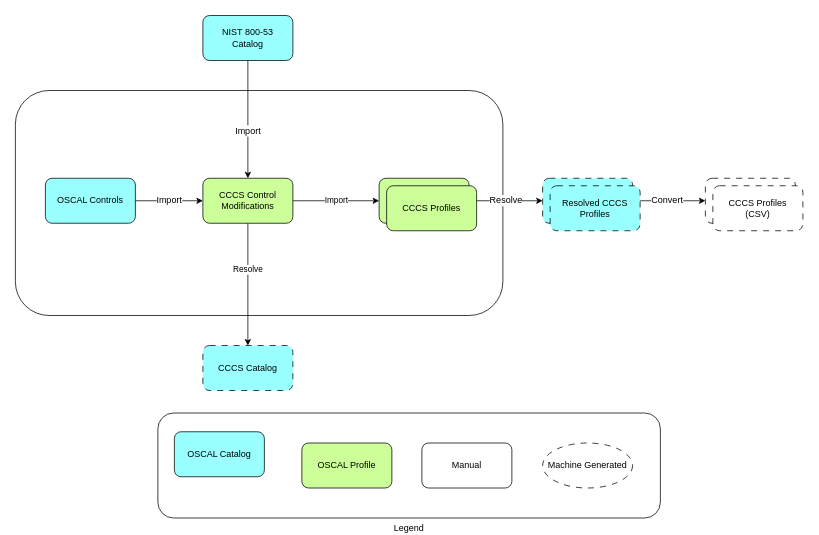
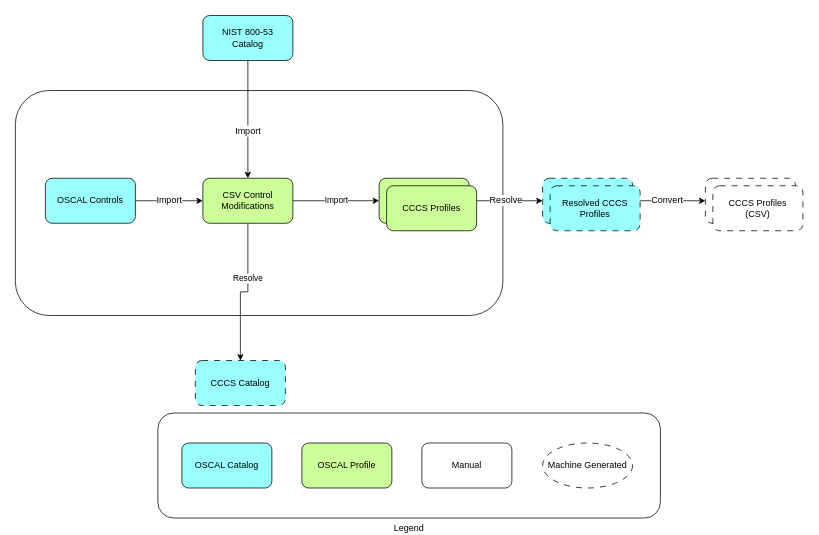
(248, 201) -> (248, 201)
(248, 368) -> (240, 383)
(219, 454) -> (227, 465)
